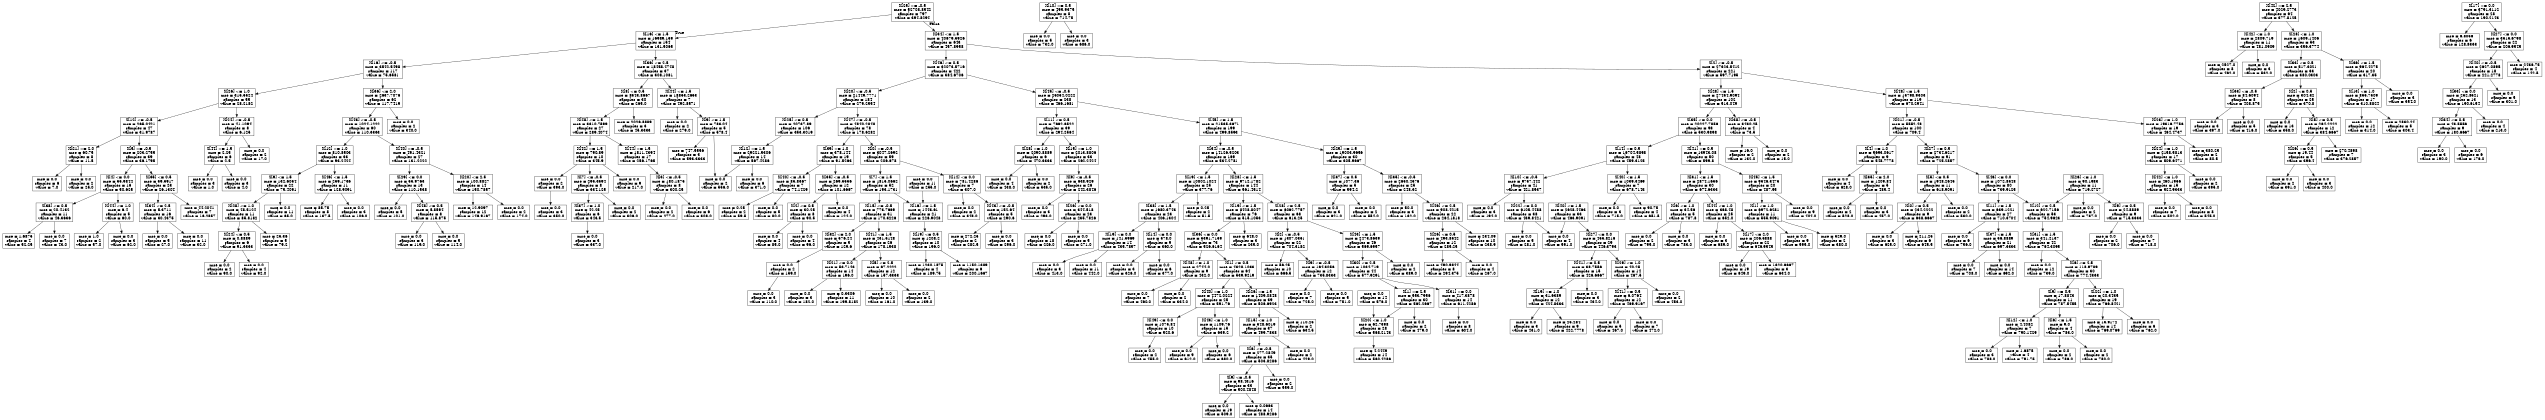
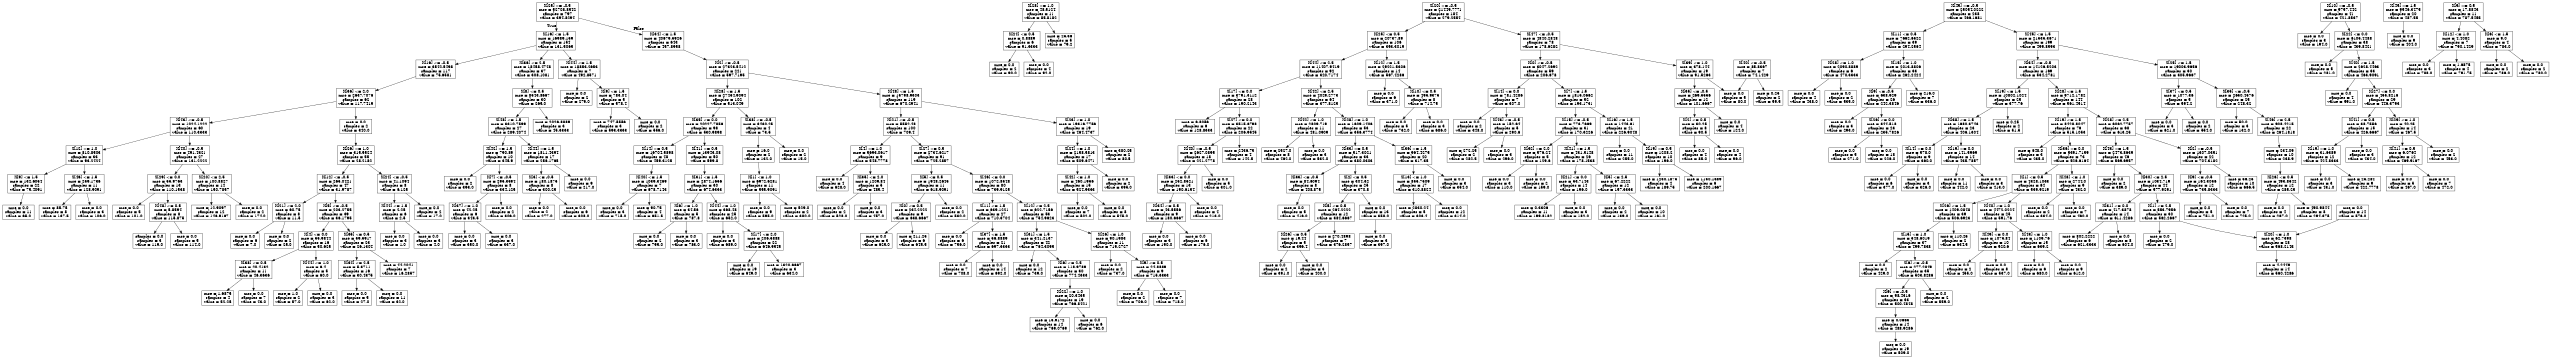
(946, 69) -> none
none -> (1321, 69)
(666, 82) -> (567, 54)
(311, 83) -> (356, 138)
none -> (1922, 98)
(2225, 112) -> (1375, 225)
(815, 169) -> (1715, 84)
(1576, 169) -> none
(1729, 169) -> none
(610, 170) -> (561, 170)
(733, 170) -> (1404, 83)
(923, 196) -> (1620, 140)
(262, 197) -> none
(551, 197) -> (465, 226)
(1762, 197) -> (759, 167)
(2064, 197) -> (1072, 227)
(661, 212) -> (539, 212)
(1443, 225) -> (2280, 167)
(1541, 227) -> (2358, 54)
(411, 241) -> (149, 241)
none -> (2079, 241)
none -> (1996, 270)
(774, 283) -> (1517, 170)
(2071, 283) -> none
(2020, 355) -> (2457, 69)
(1229, 397) -> (1896, 335)
